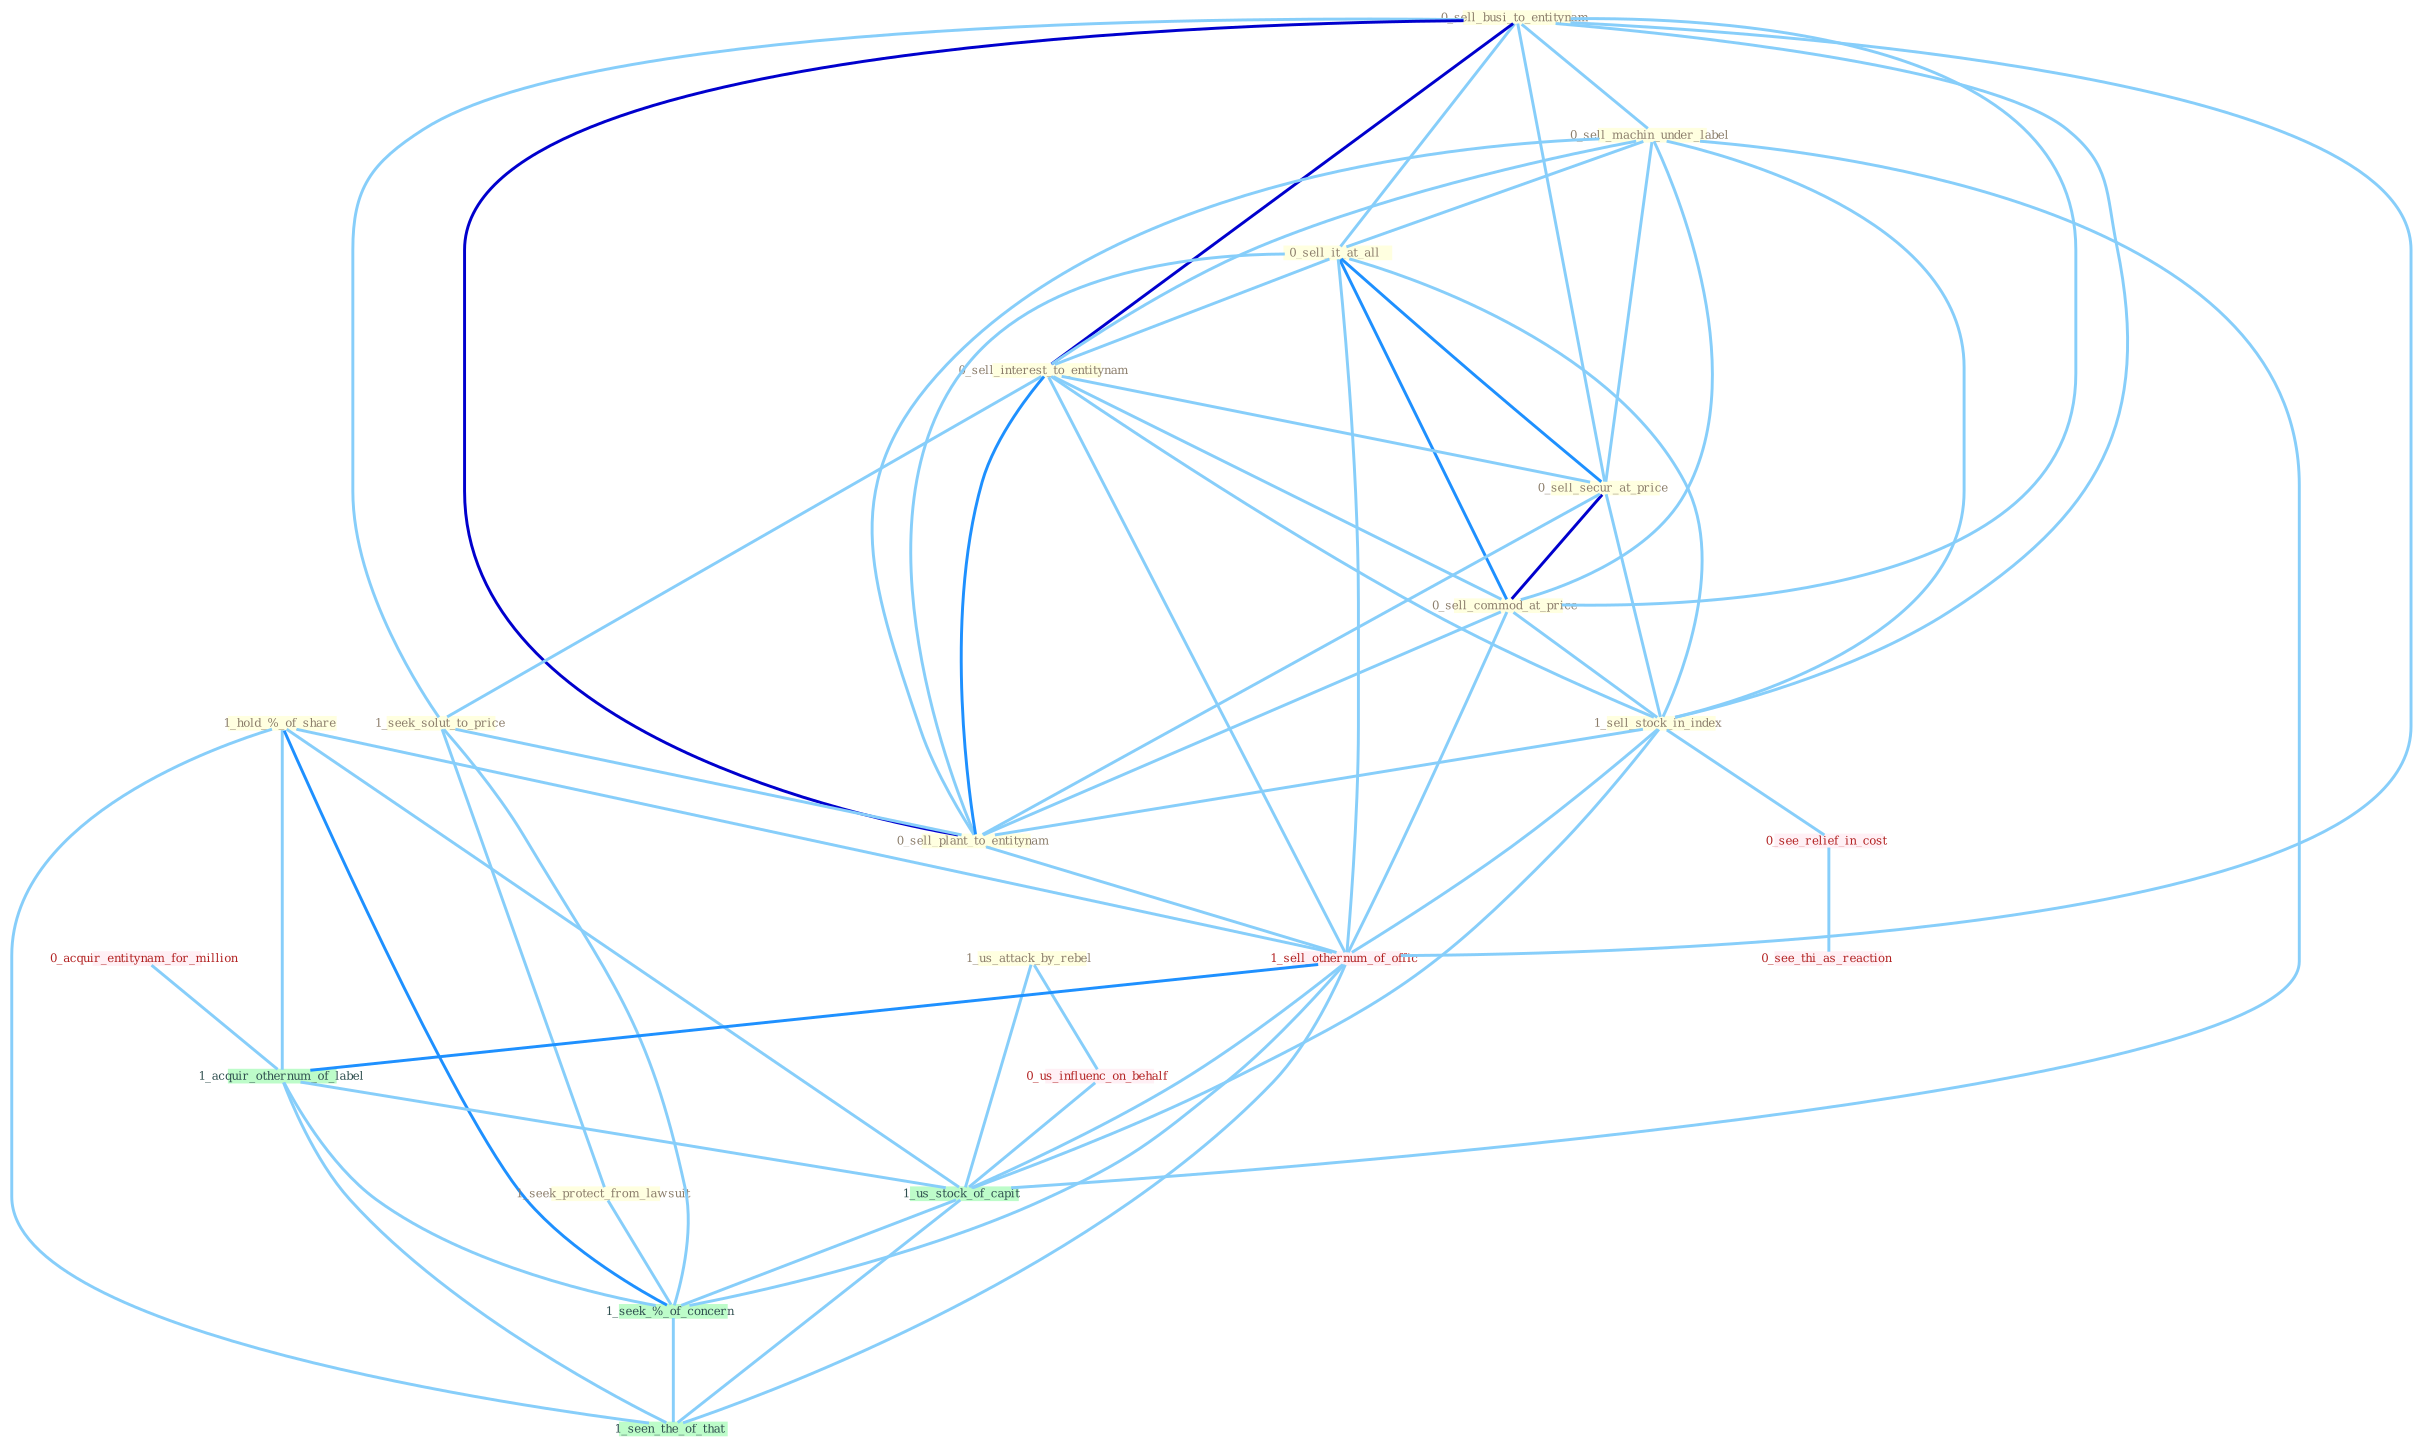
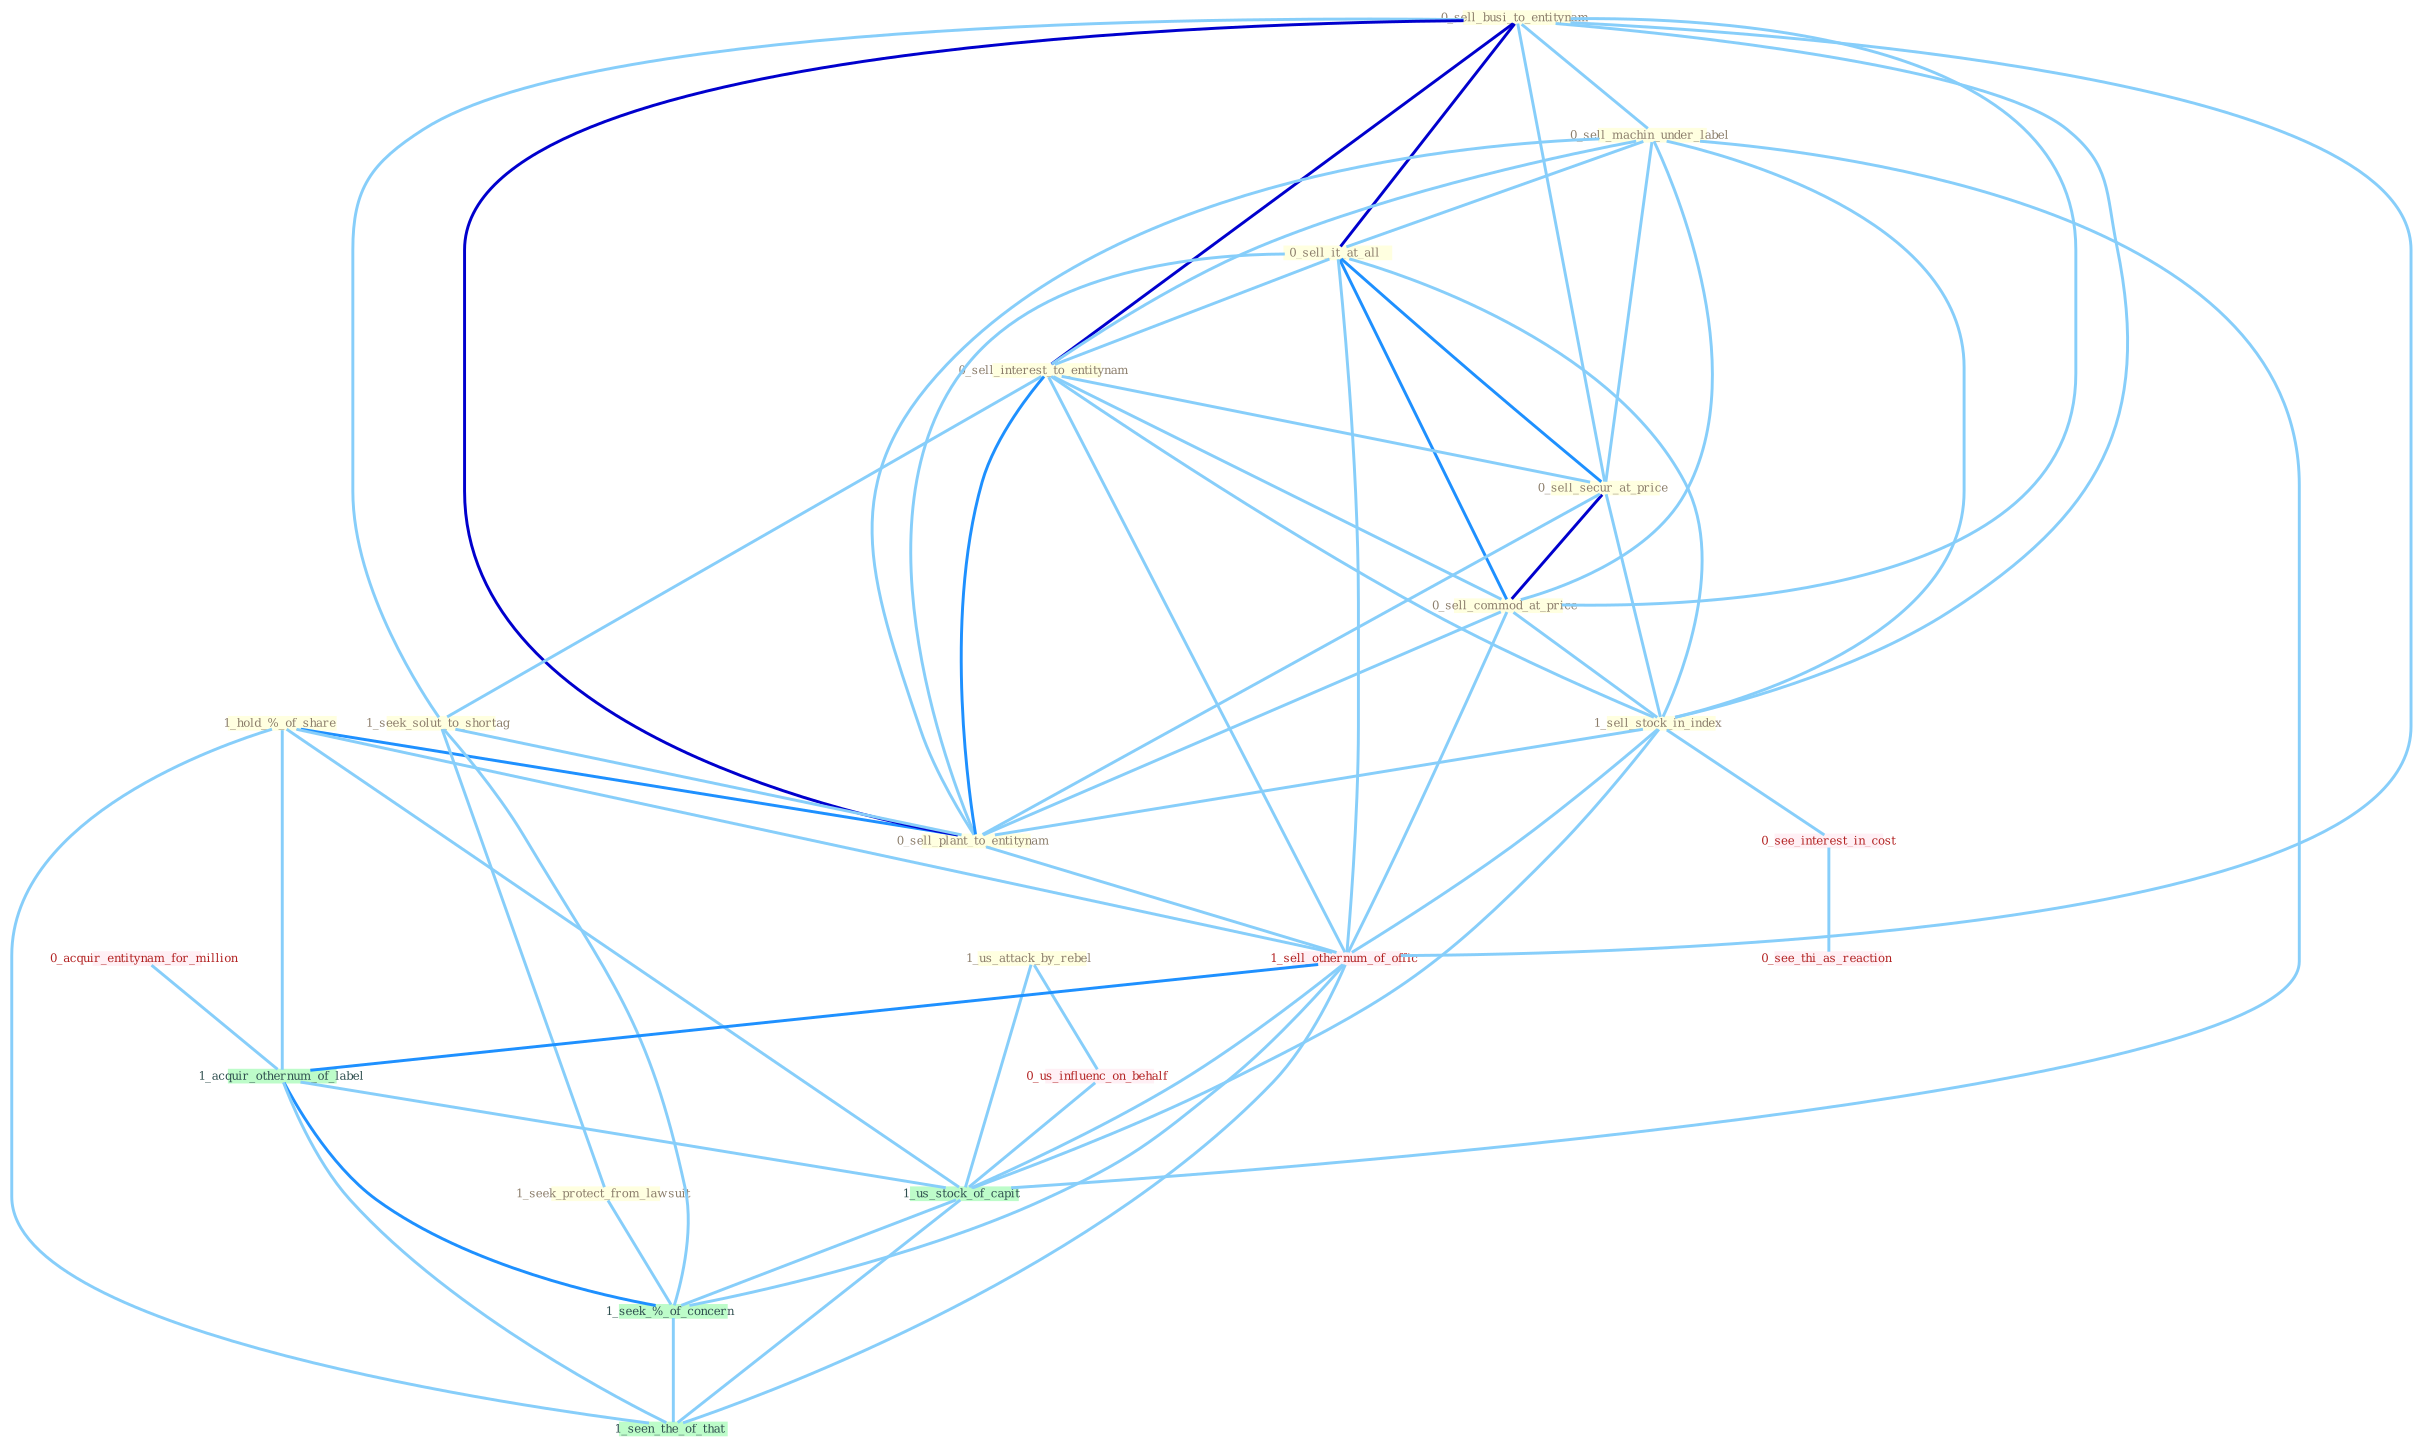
(1428, 135) -> (1428, 135)
(441, 723) -> (441, 723)
(1829, 841) -> (1829, 841)
(427, 1033) -> (629, 782)
(441, 1238) -> (441, 1238)
